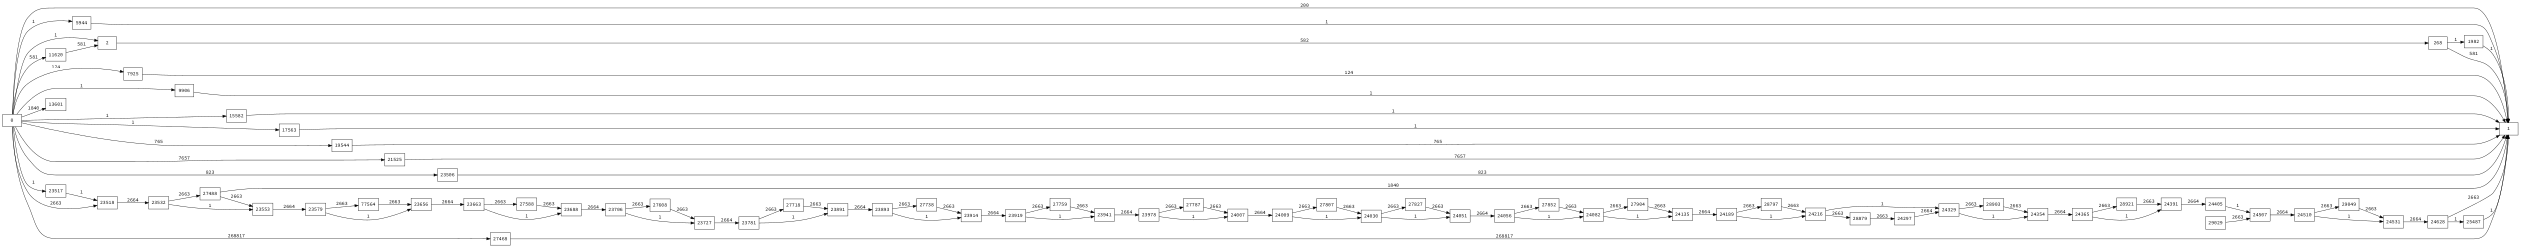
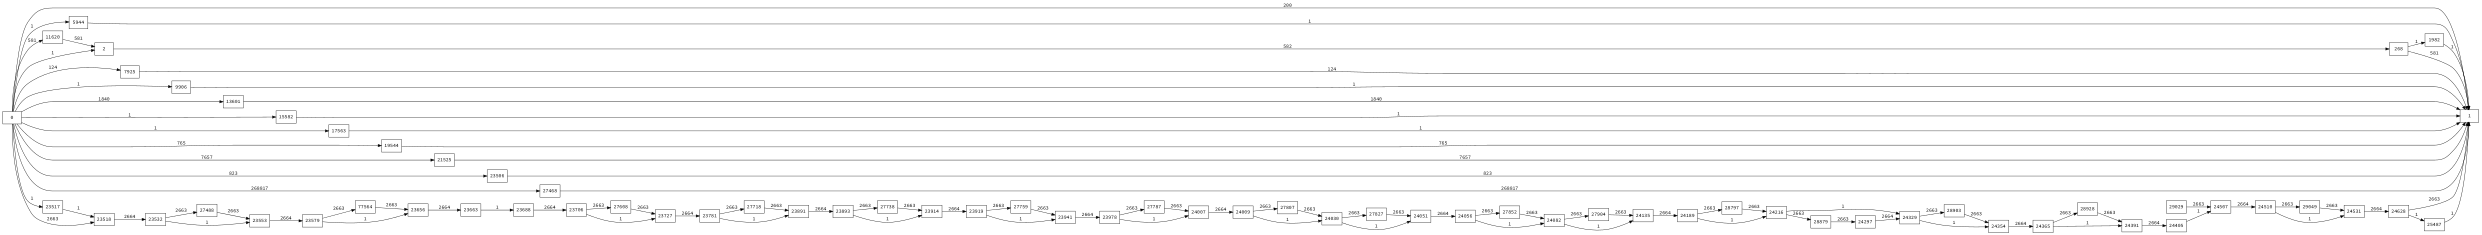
(1379, 188) -> (1351, 102)
(527, 204) -> none
(2127, 204) -> (2088, 209)
